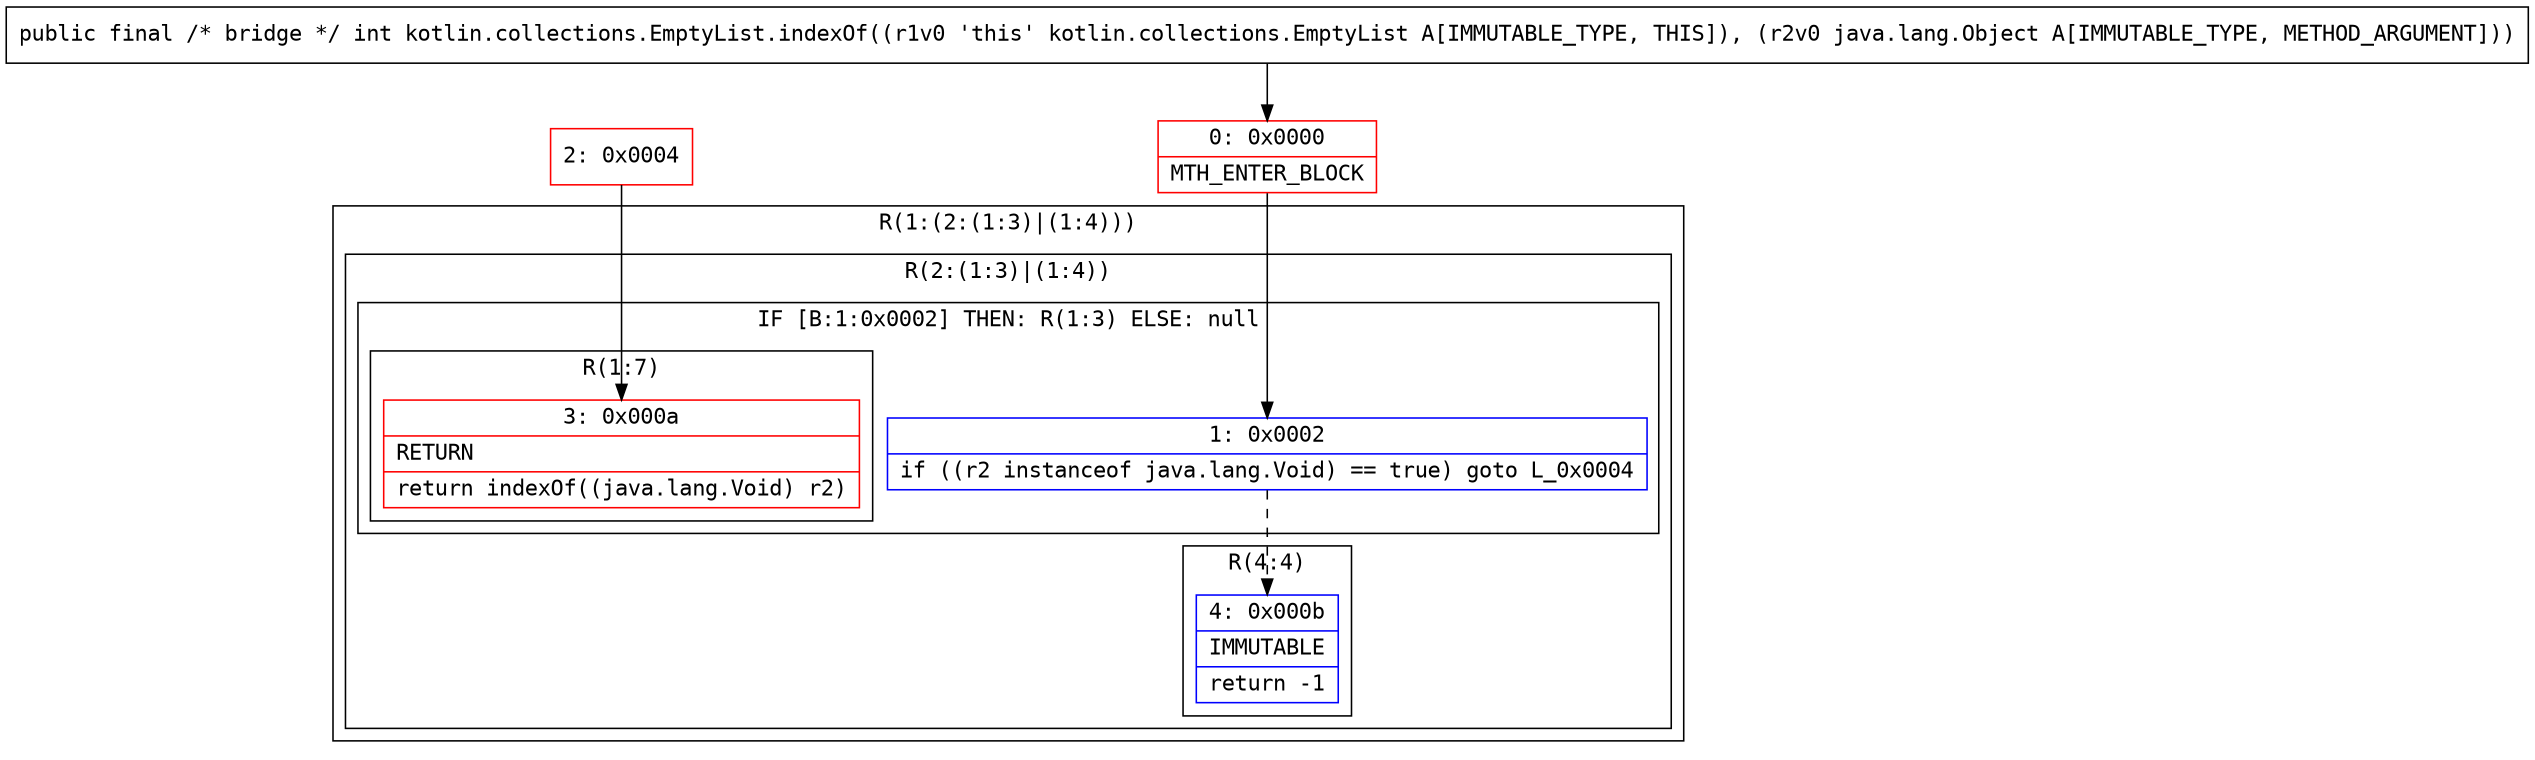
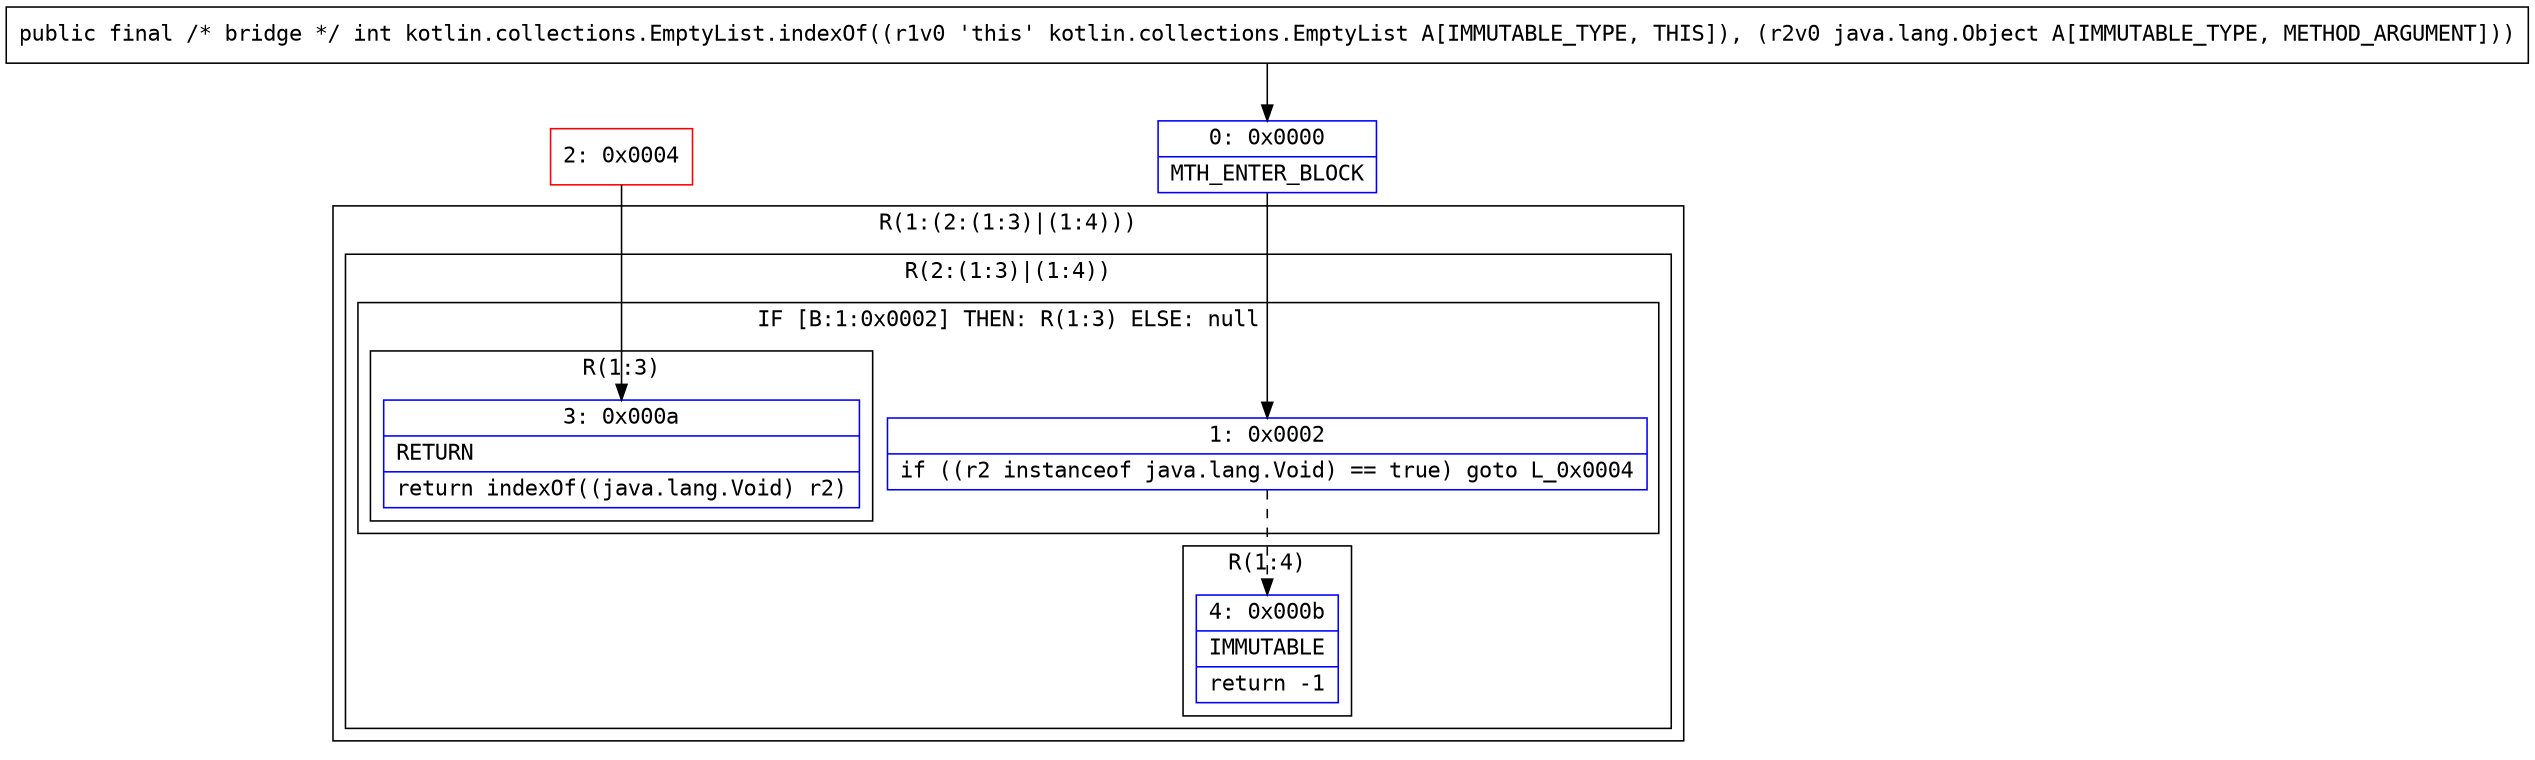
(1267, 157) -> (1267, 157)
(622, 369) -> (622, 369)
(622, 454) -> (622, 454)
(1267, 564) -> (1267, 564)
